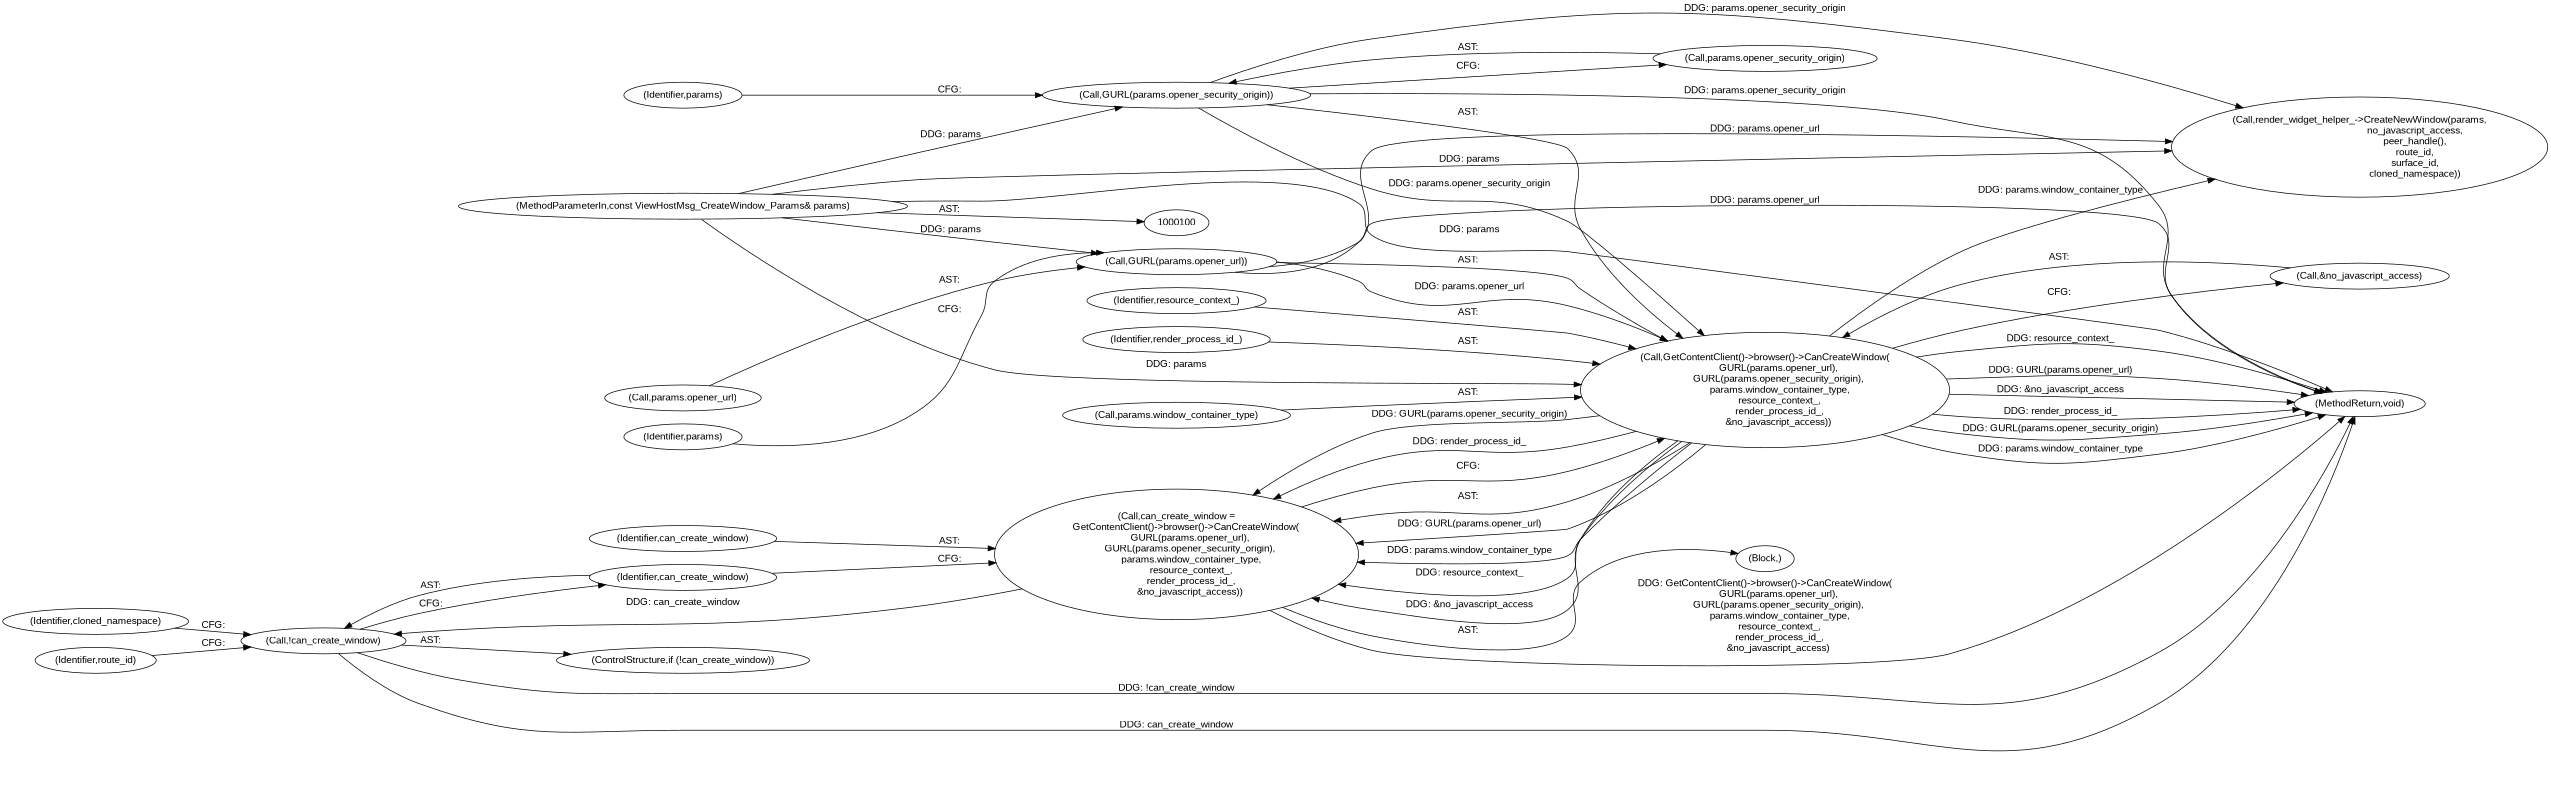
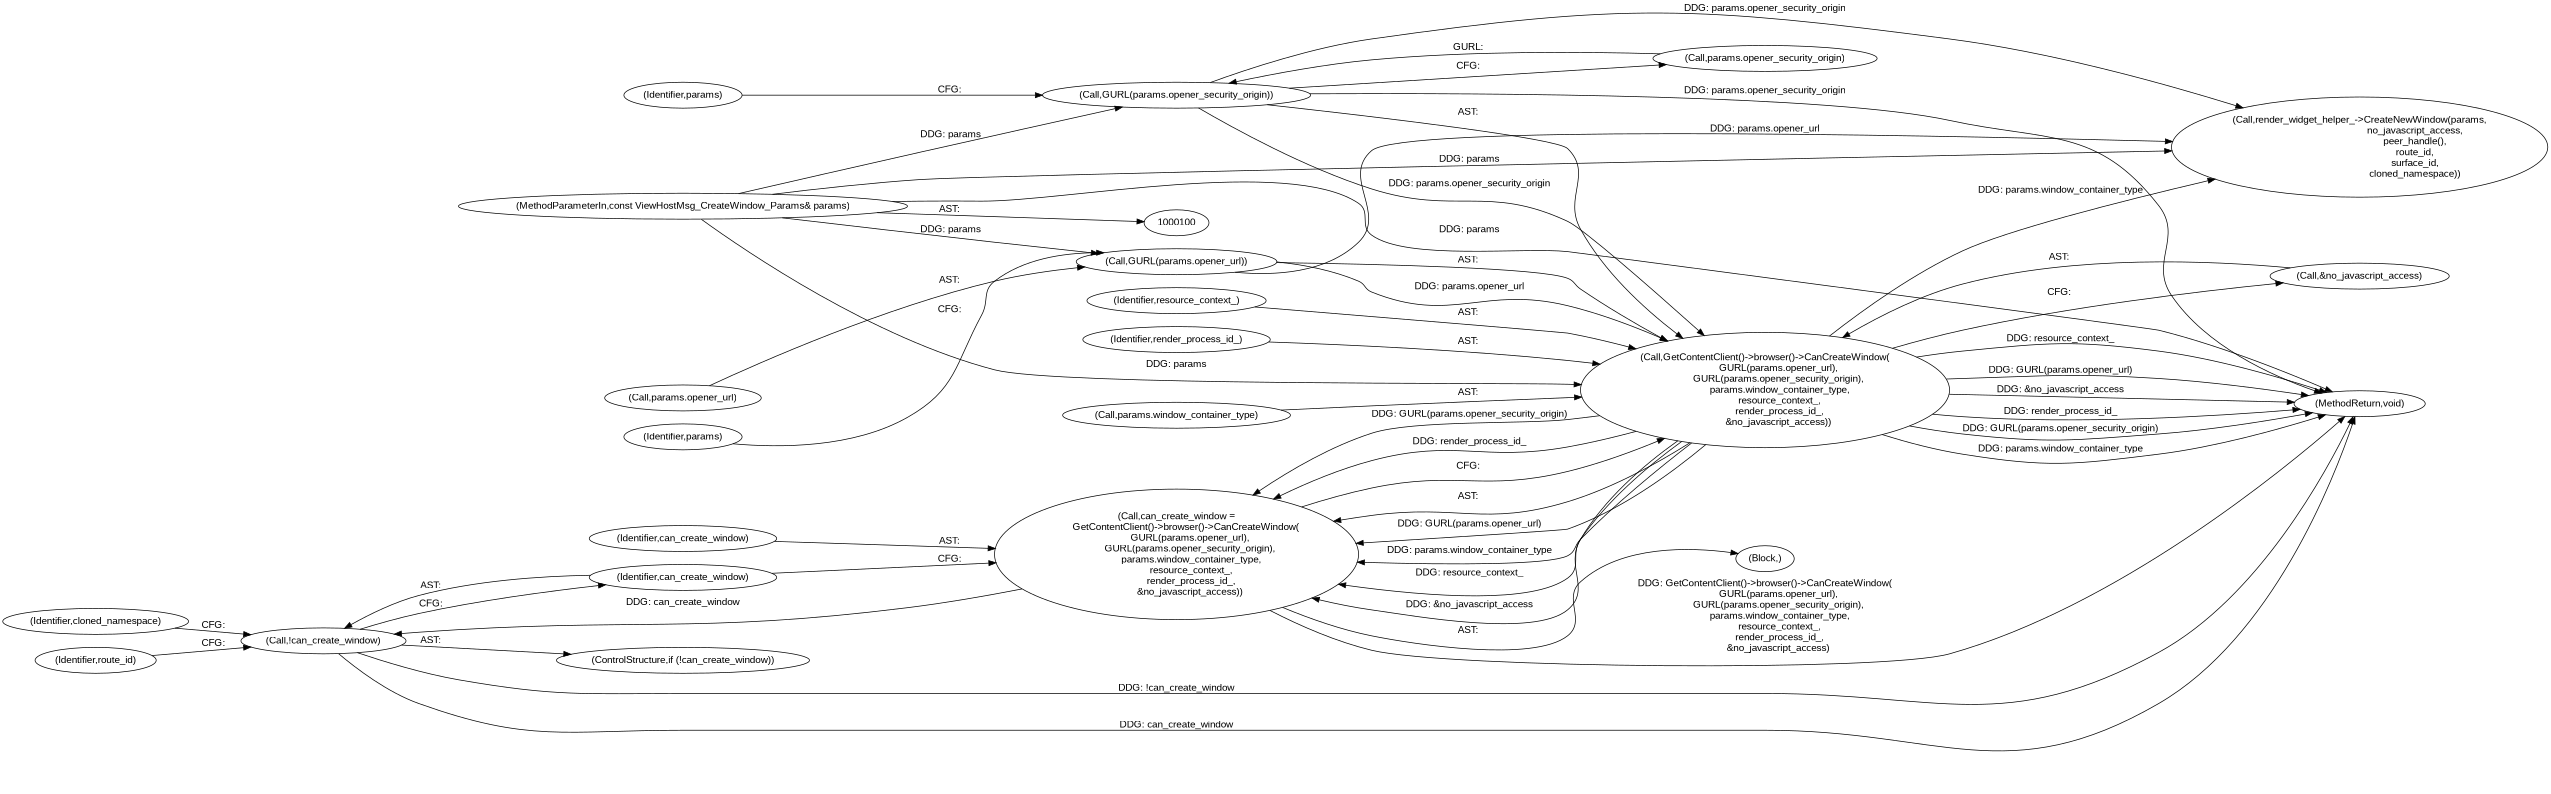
(1470, 47) -> (1470, 47)
(1832, 206) -> none
